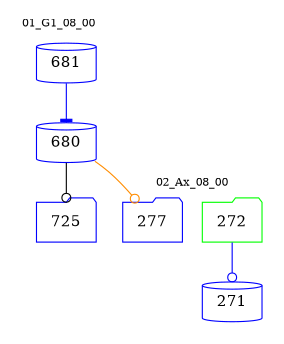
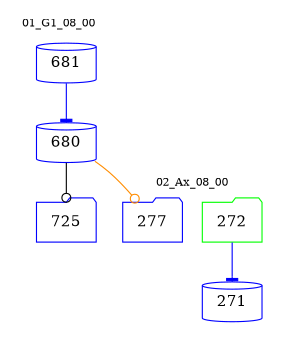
(232, 258) -> (232, 259)
